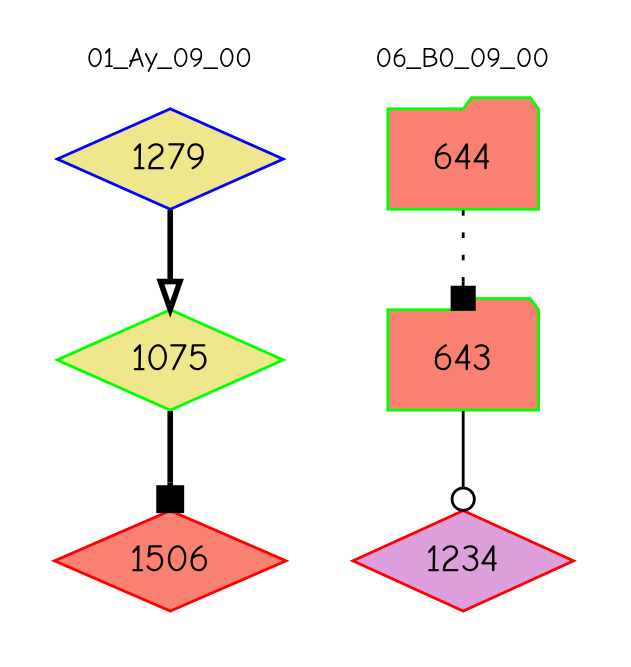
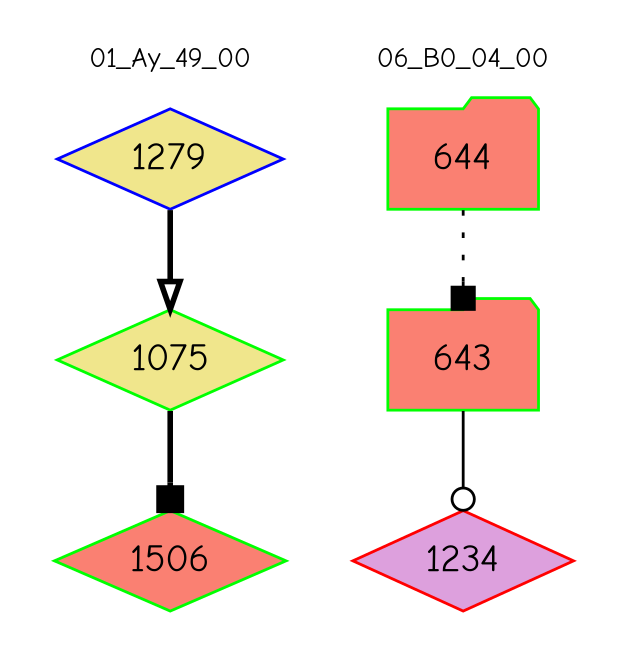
(170, 60) -> (170, 60)
(463, 60) -> (463, 60)
(170, 561) -> (170, 561)
